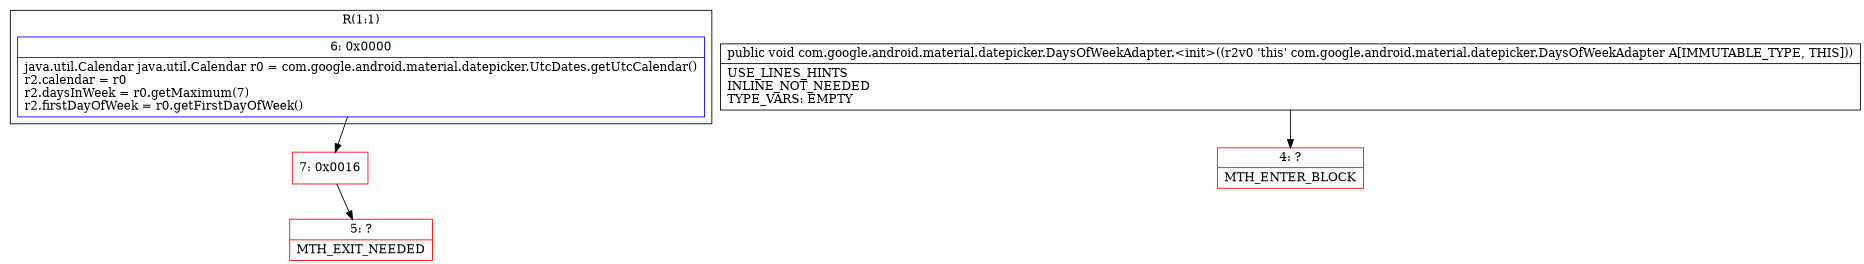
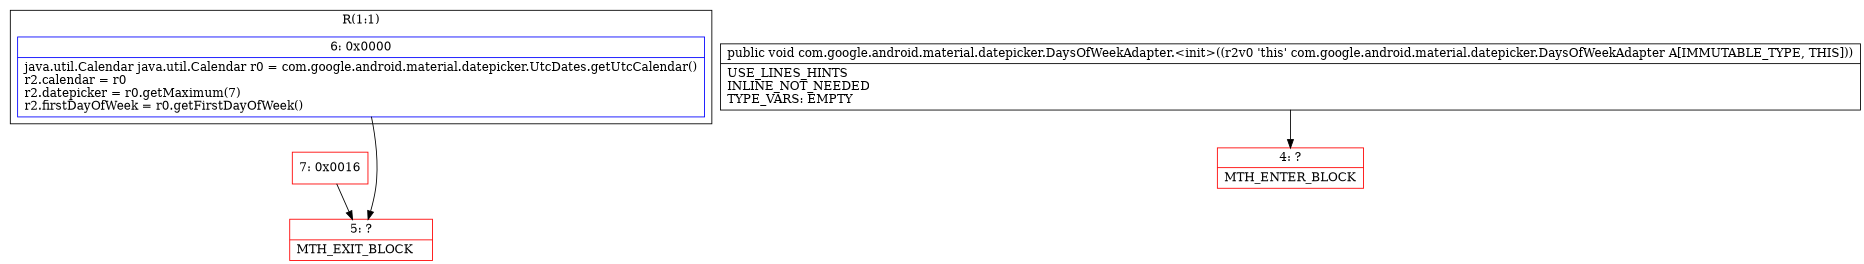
(137, 93) -> (133, 93)
(343, 130) -> (377, 164)
(361, 250) -> (355, 250)
